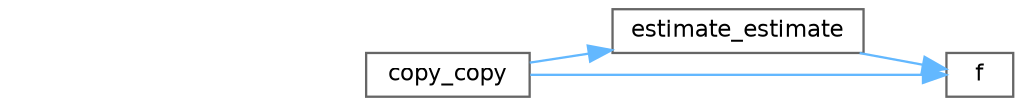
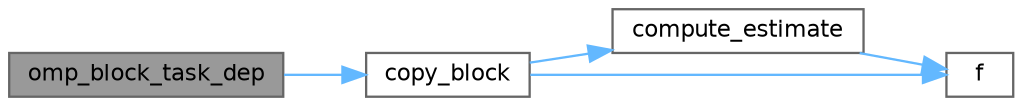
(738, 31) -> (738, 31)
none -> (146, 75)
(448, 75) -> (448, 75)
